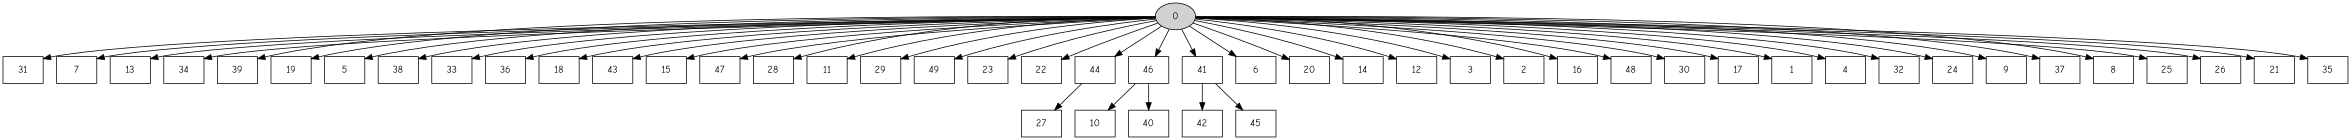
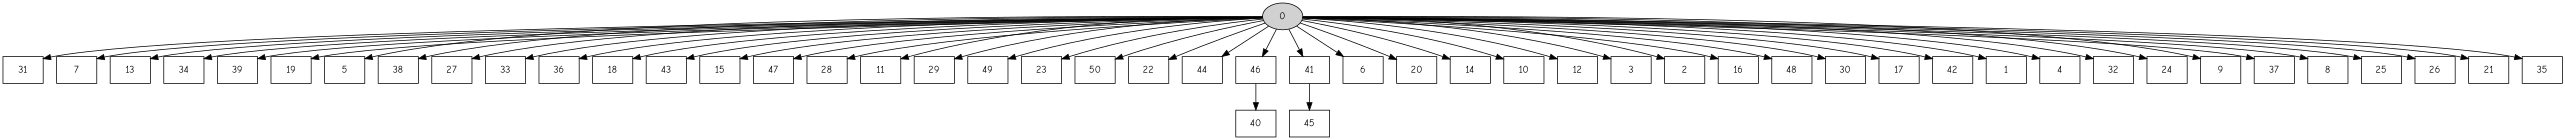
none -> (1095, 70)
(1202, 93) -> (1615, 26)
(1071, 94) -> (870, 23)
(1125, 94) -> (1400, 33)
